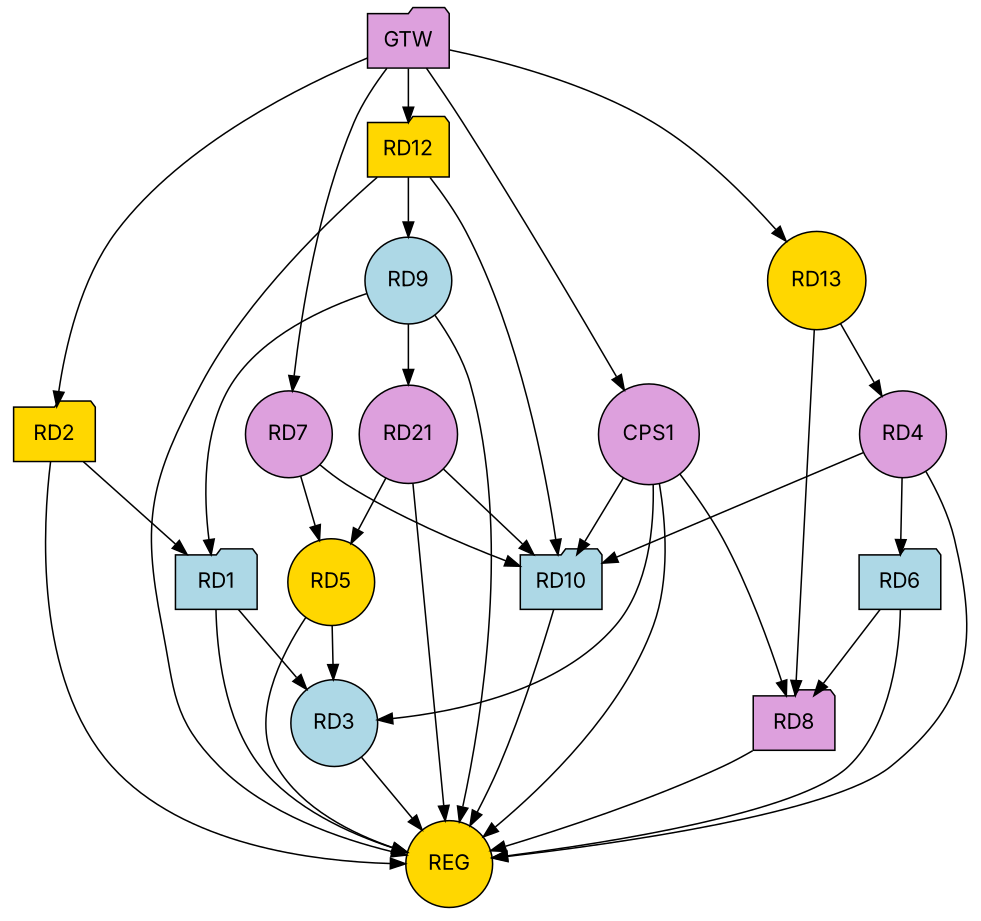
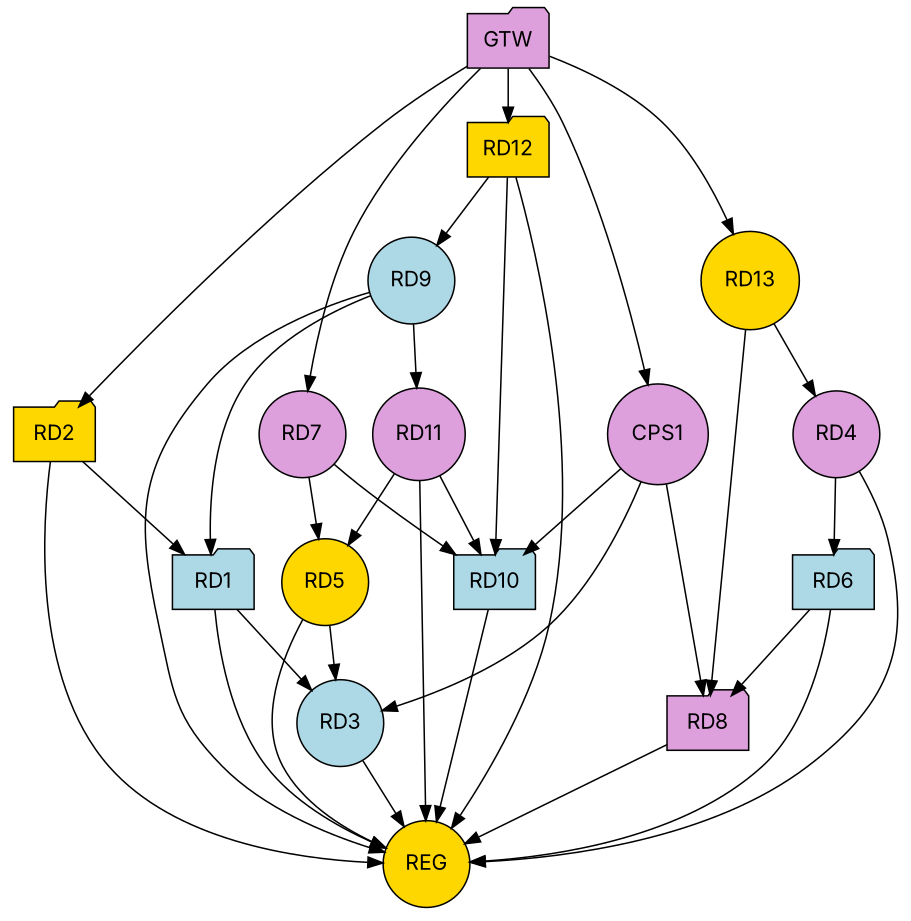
(408, 434) -> (419, 434)
(740, 505) -> none
(628, 677) -> none
